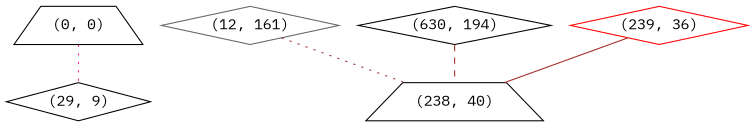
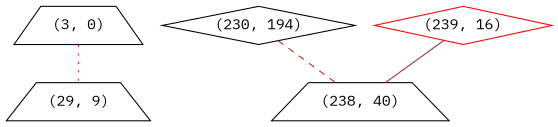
(78, 25) -> (78, 25)
(250, 25) -> none
(455, 25) -> (259, 25)
(659, 25) -> (463, 25)
(78, 102) -> (78, 102)
